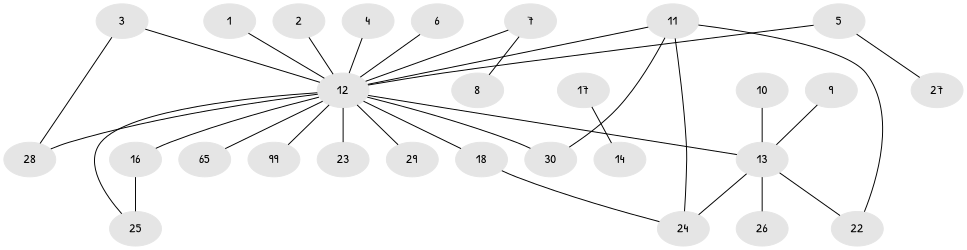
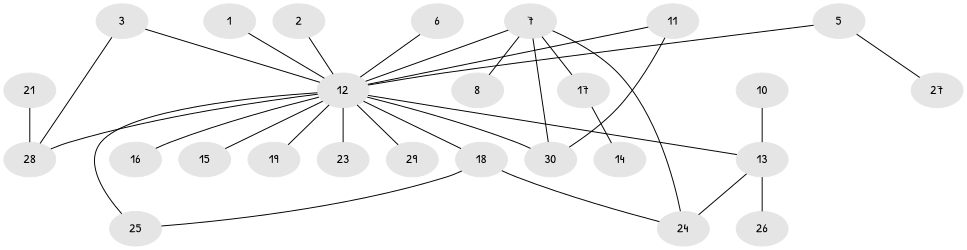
(368, 21) -> none
none -> (563, 63)
none -> (30, 90)
none -> (541, 90)
(831, 90) -> none
(685, 125) -> (640, 103)
(205, 160) -> (205, 160)
(274, 160) -> (274, 160)
(136, 194) -> (313, 207)
(857, 229) -> none
